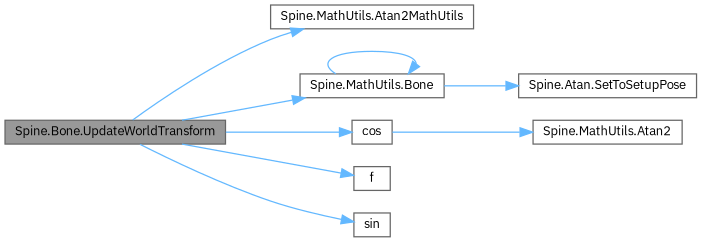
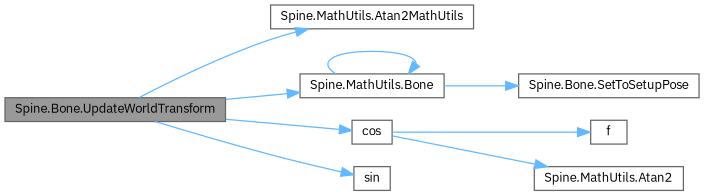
(608, 86) -> (609, 86)
(262, 159) -> (485, 132)
